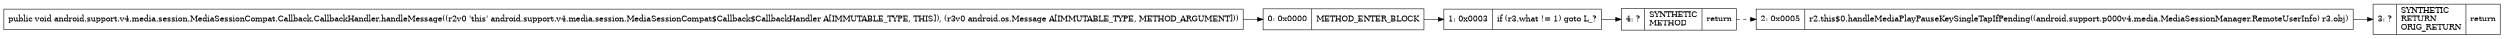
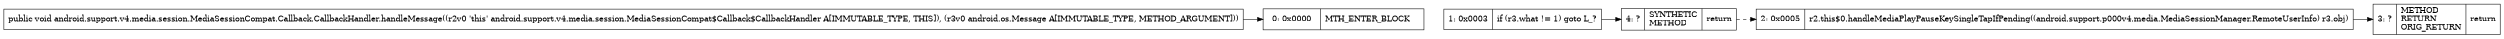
(2425, 11) -> (2420, 11)
(1368, 19) -> (1368, 19)
(1431, 19) -> none
